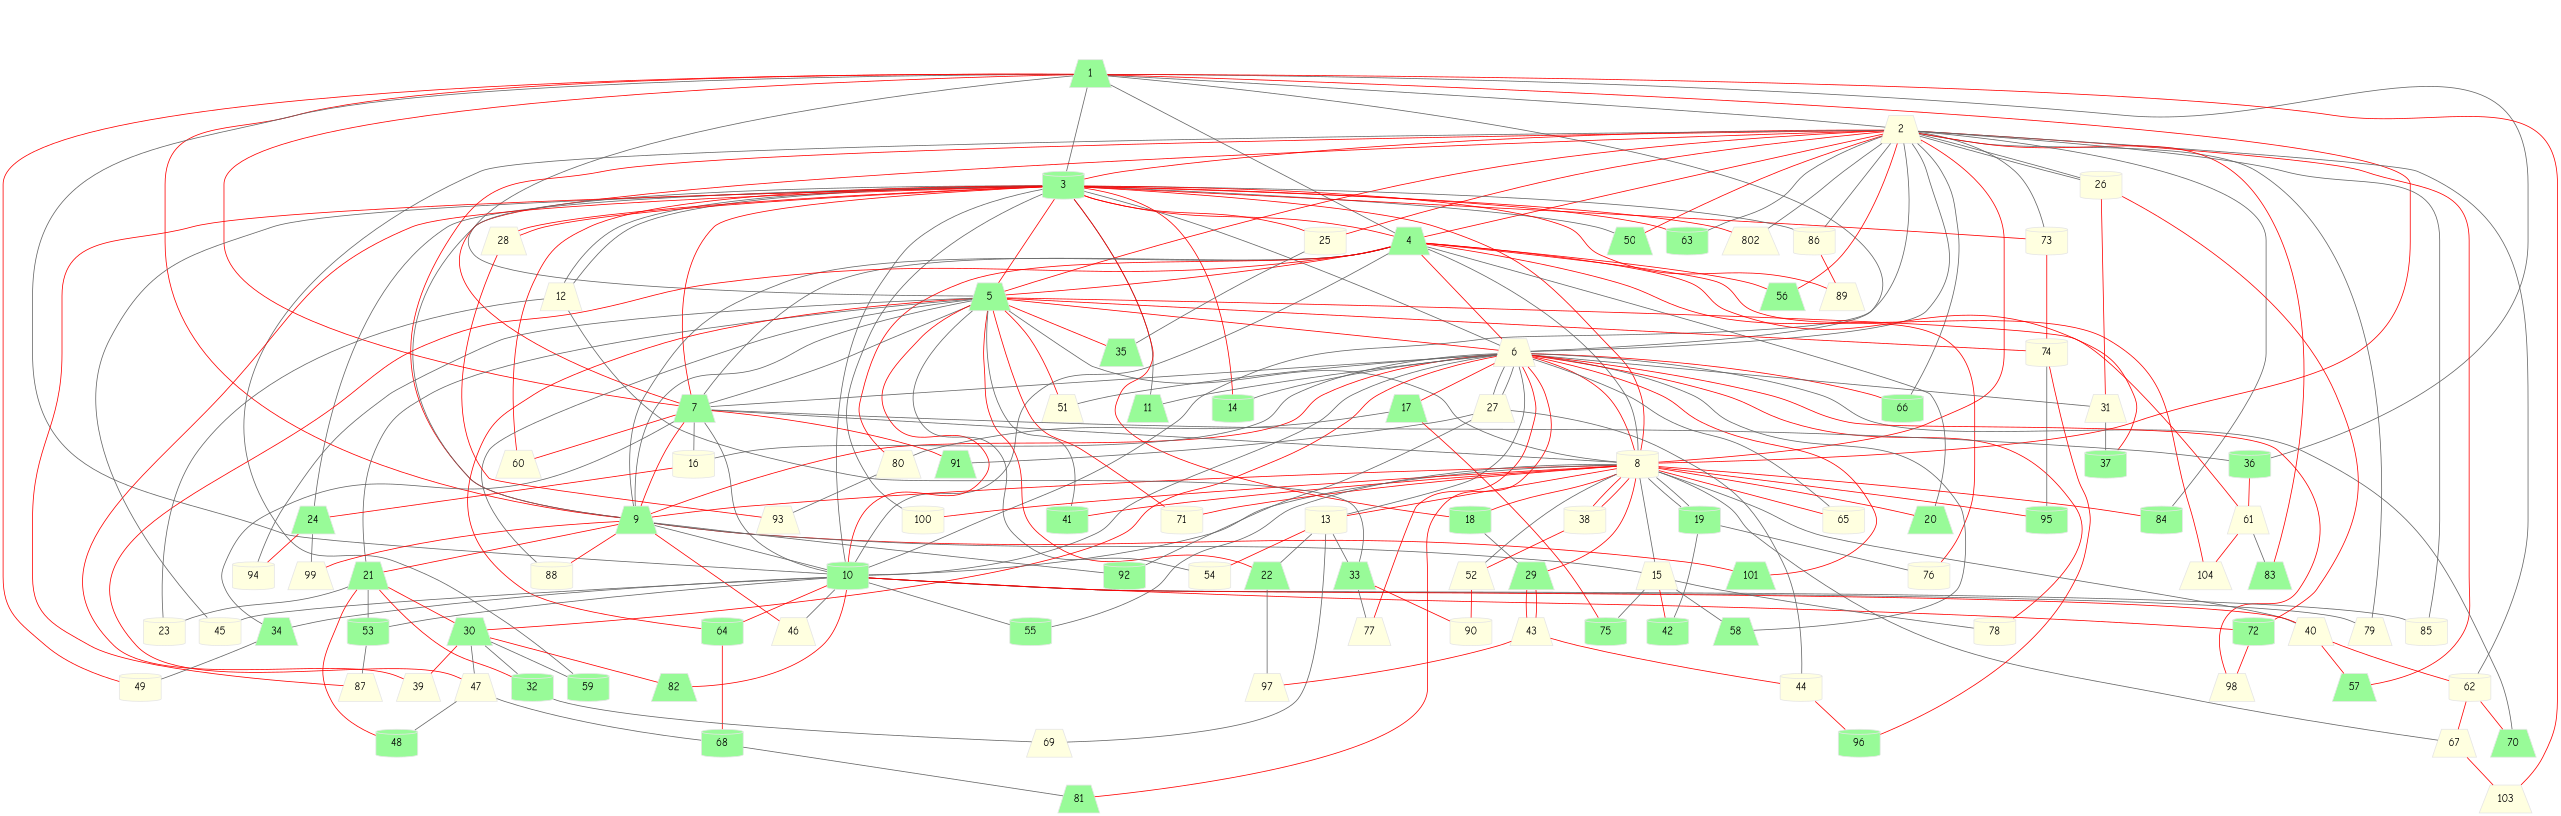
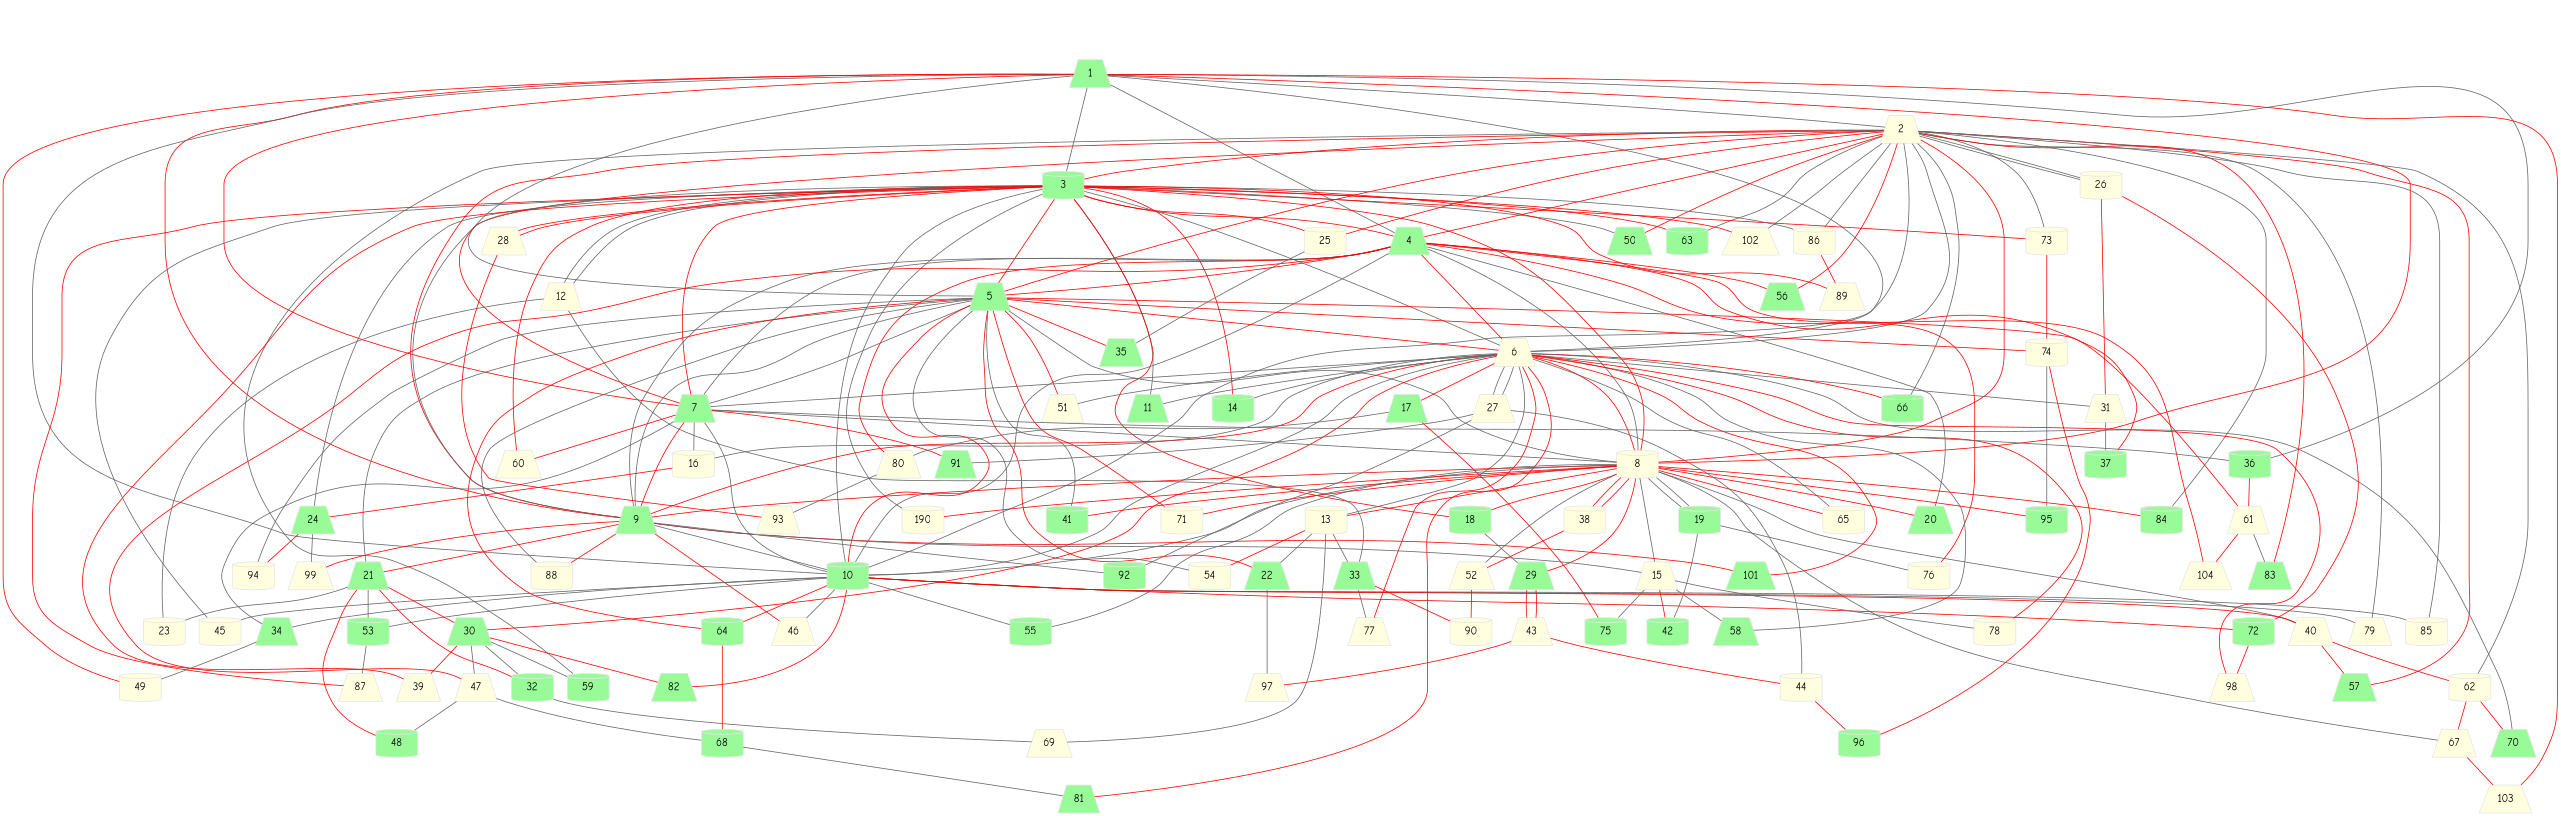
(1751, 241) -> (1751, 241)
(923, 520) -> (923, 520)
